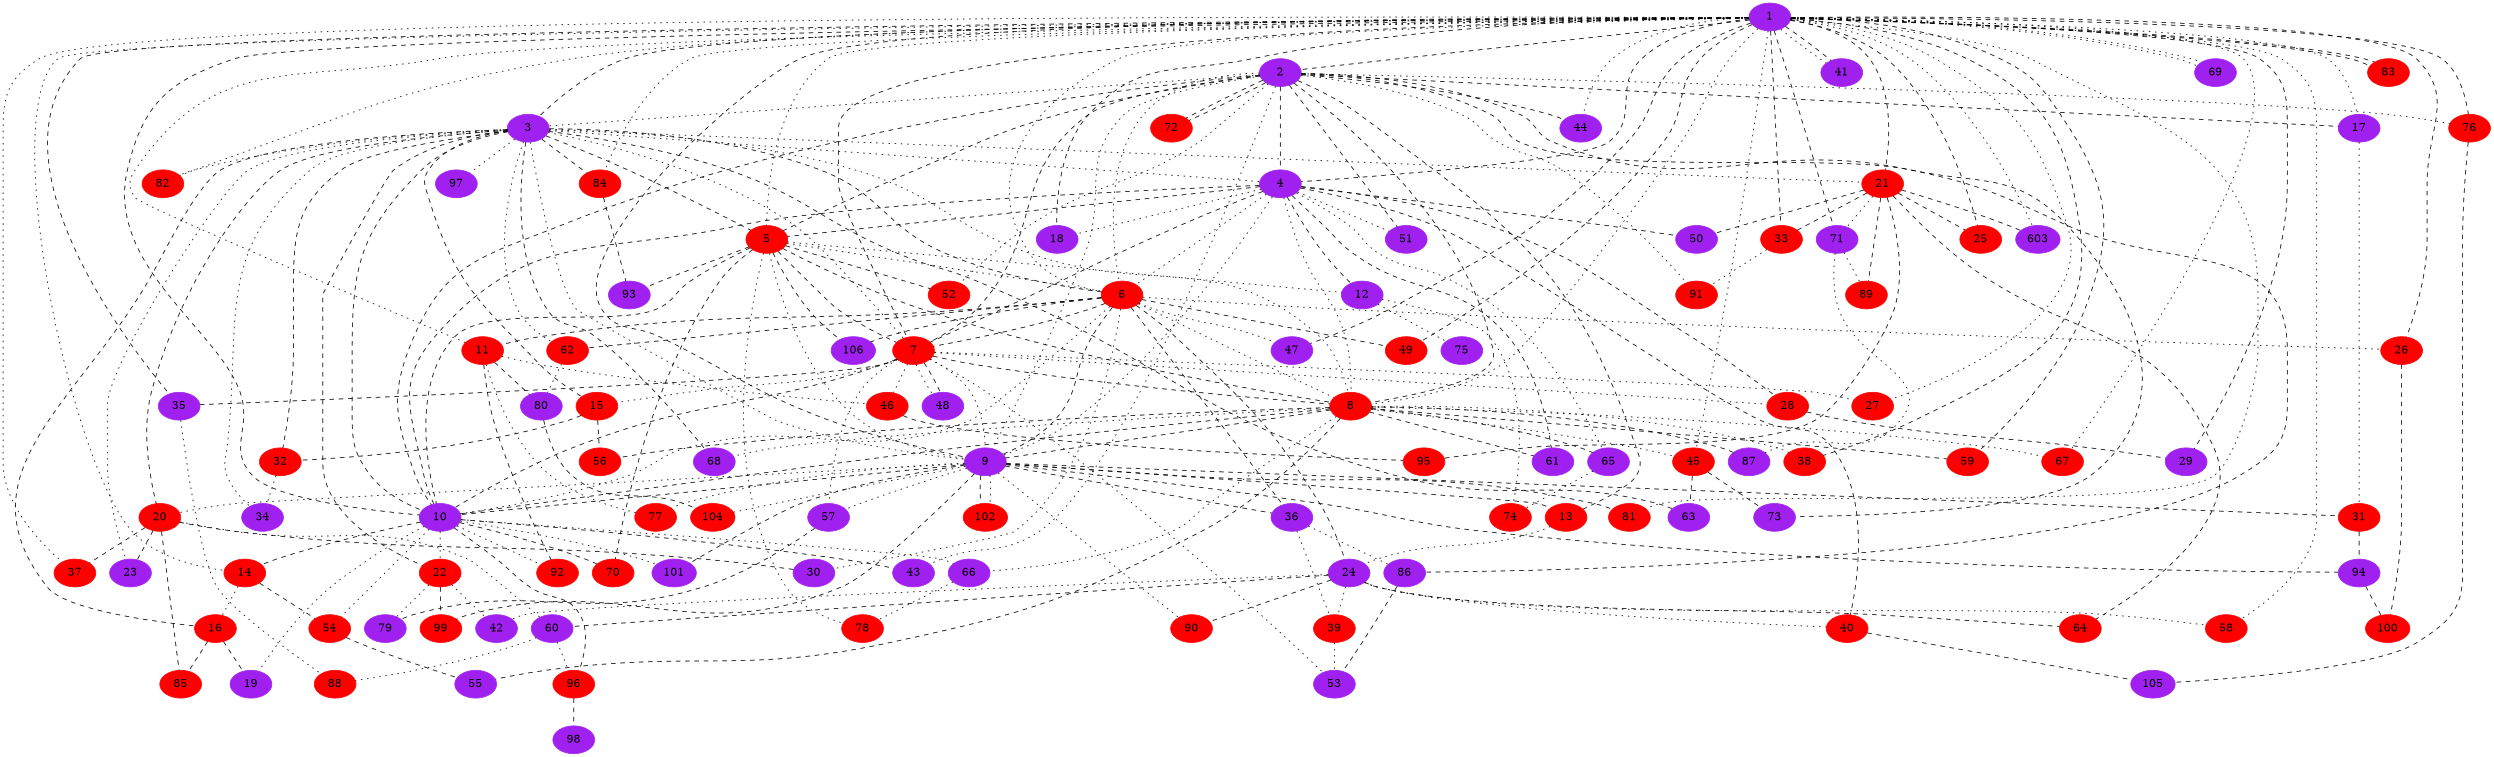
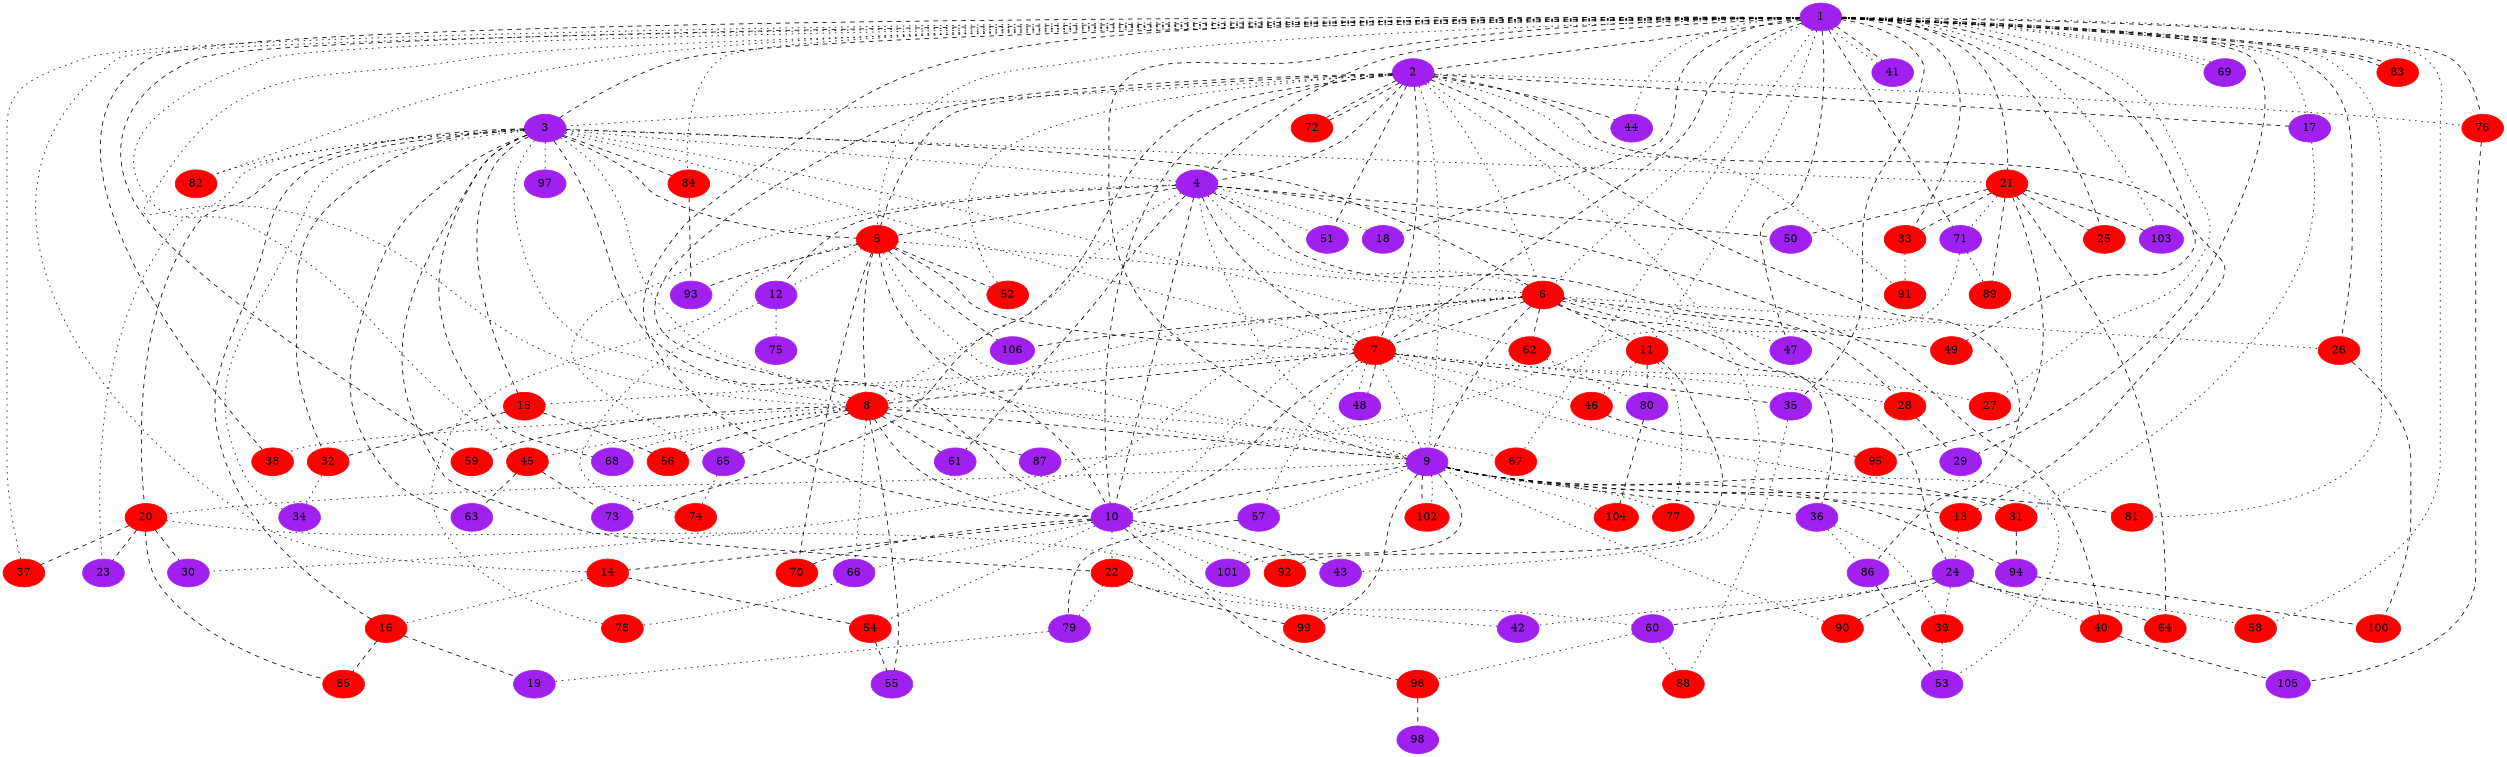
(2038, 239) -> (2161, 239)
(331, 587) -> (802, 656)
